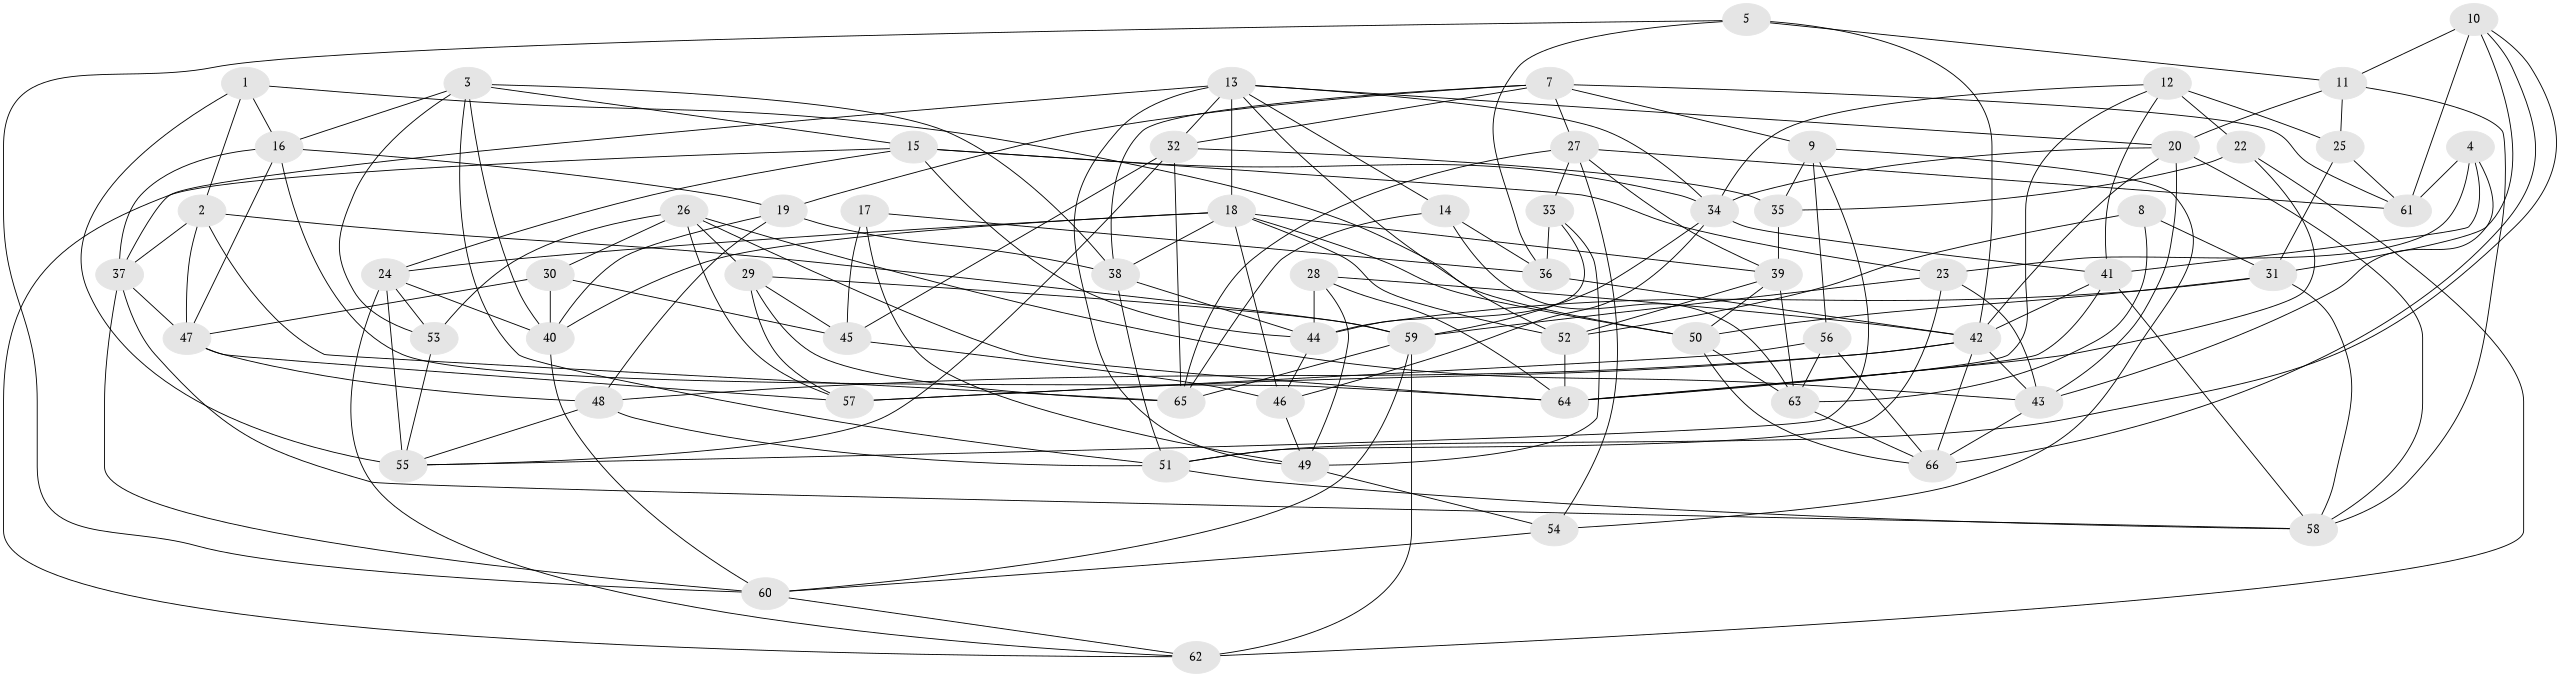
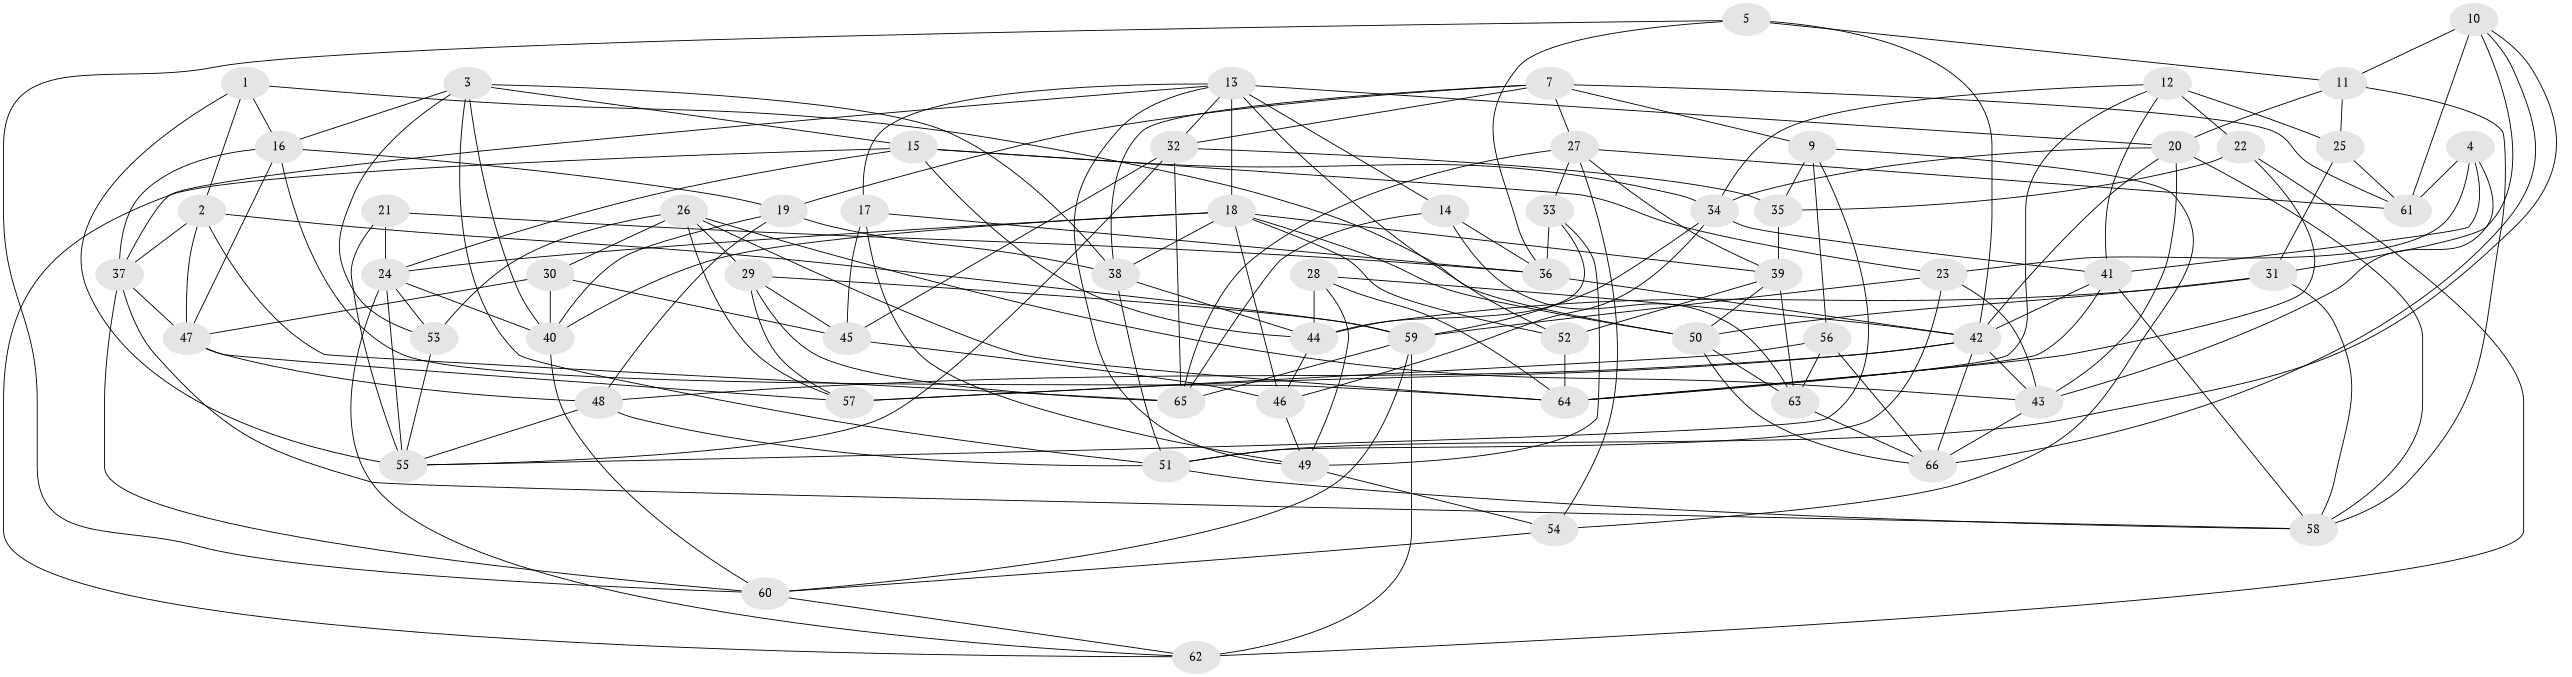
(1490, 107) -> (1007, 94)
none -> (385, 211)
(2142, 211) -> none
